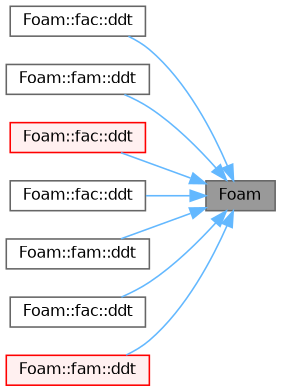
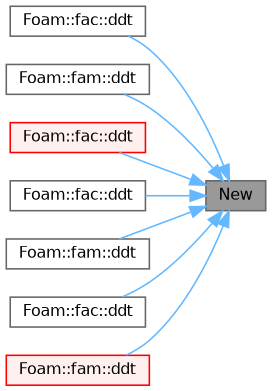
(241, 196) -> (236, 196)
